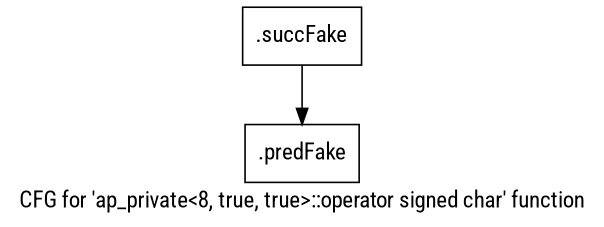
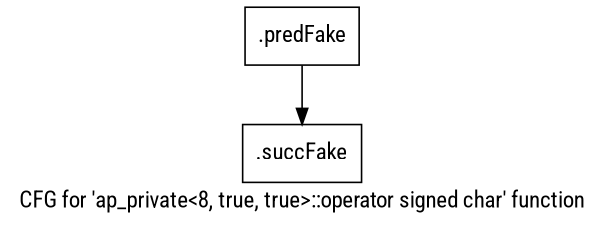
(302, 87) -> (302, 87)
